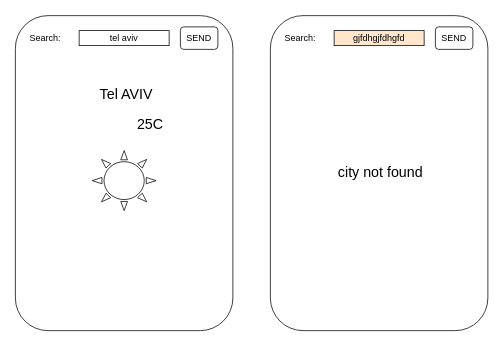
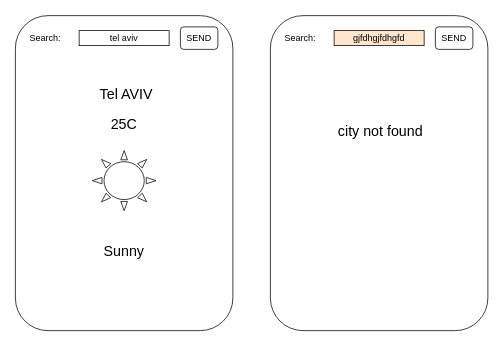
(150, 124) -> (124, 124)
(380, 173) -> (380, 132)
none -> (124, 252)
